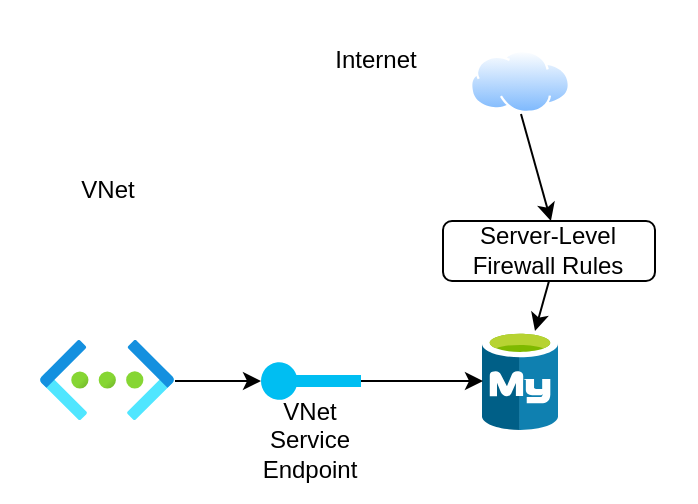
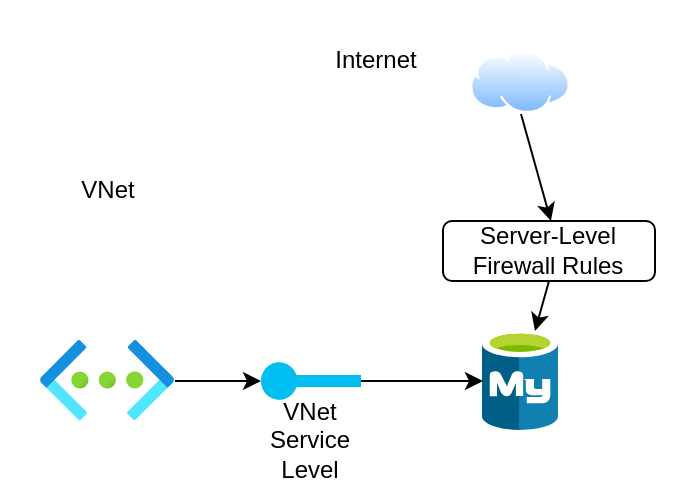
(311, 441) -> (311, 441)
